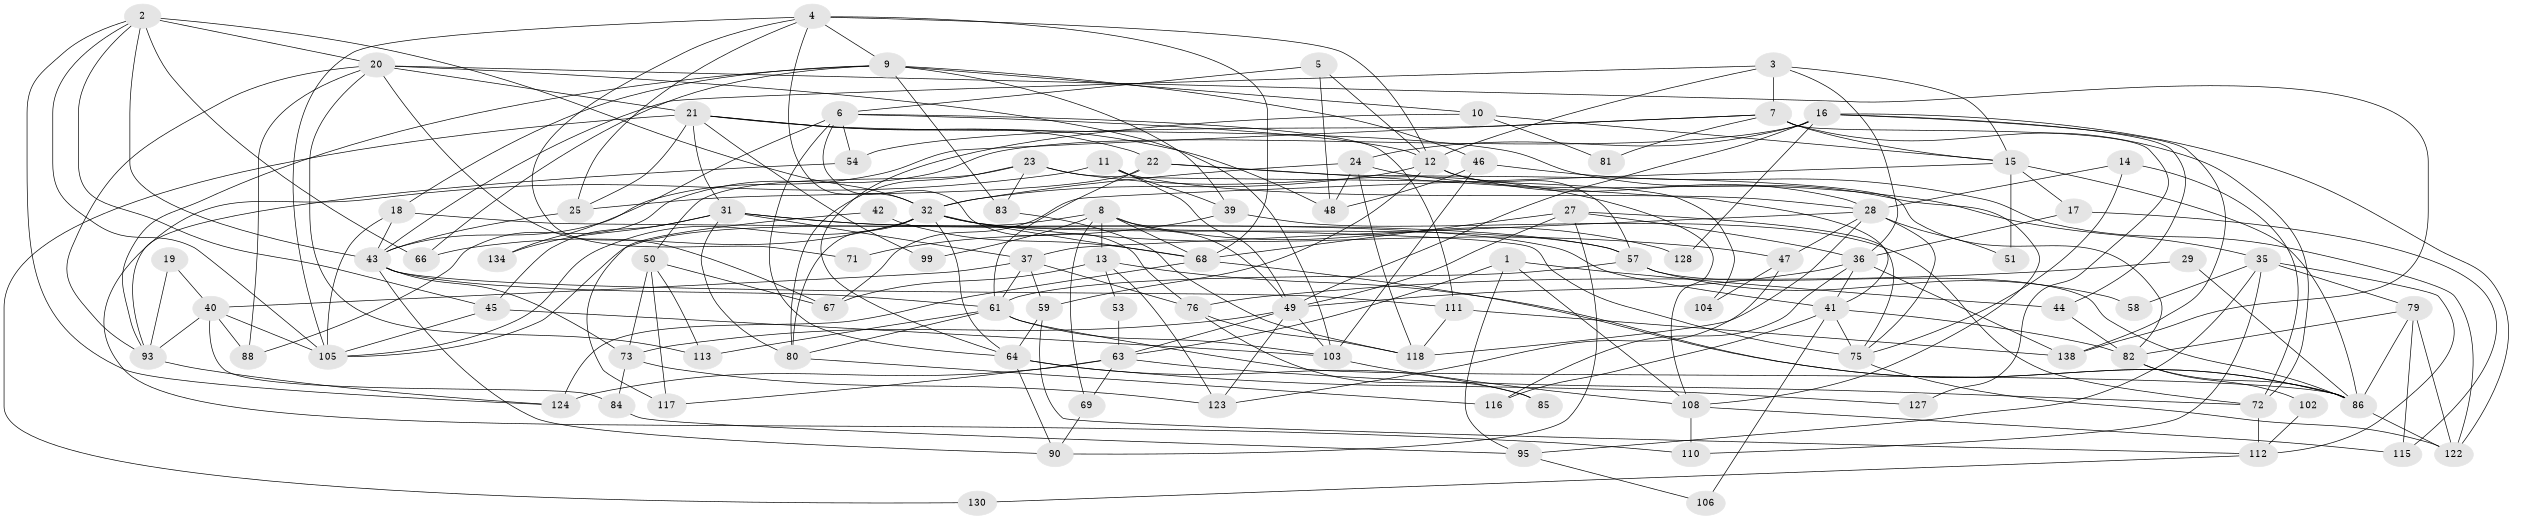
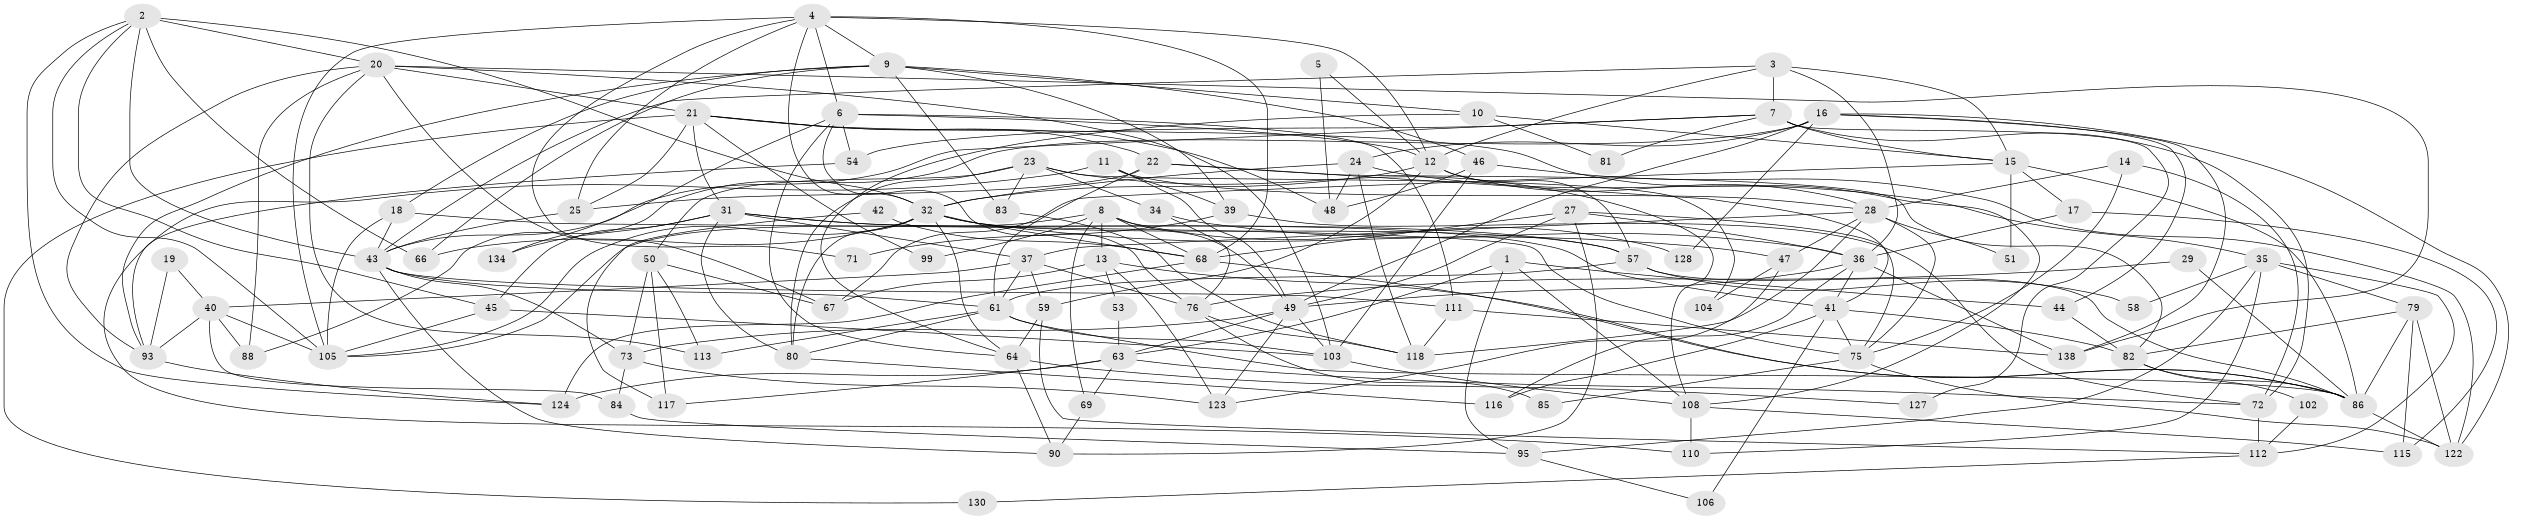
(1080, 89) -> (826, 63)
none -> (1156, 211)
(1231, 374) -> (1700, 381)
